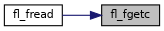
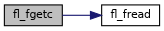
(76, 15) -> (76, 15)
